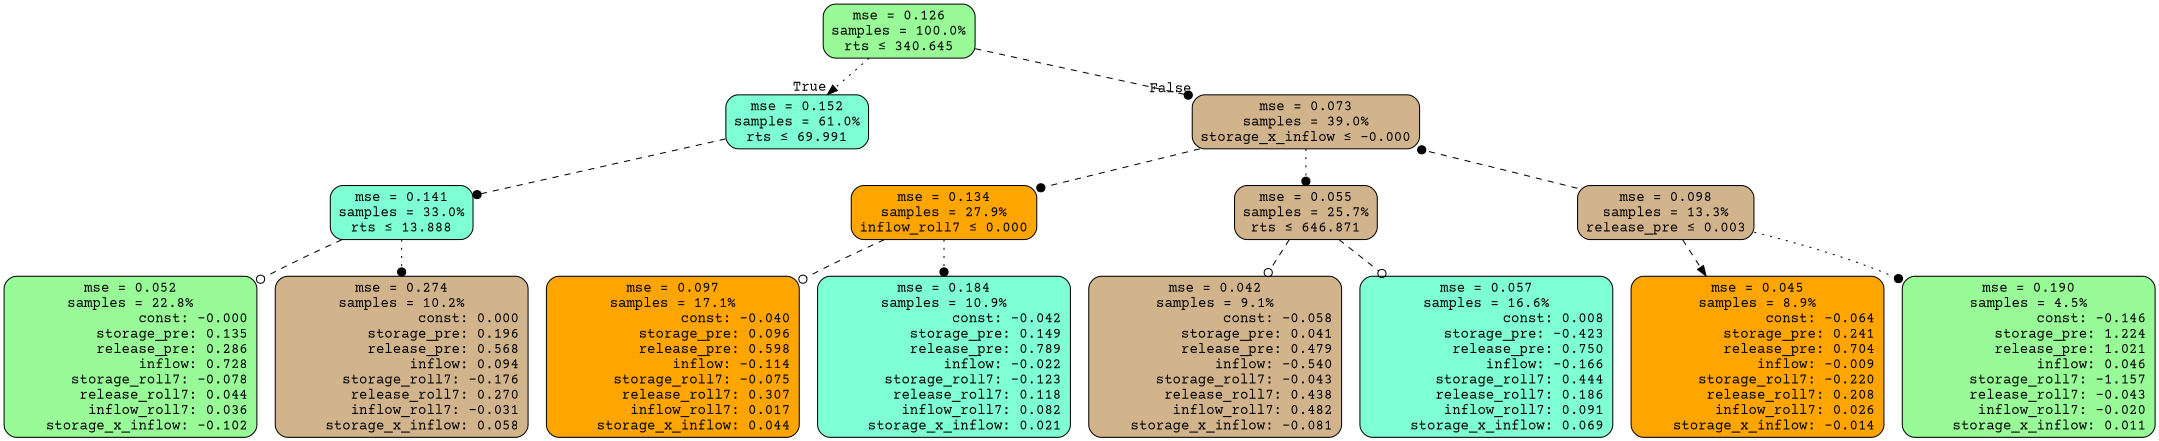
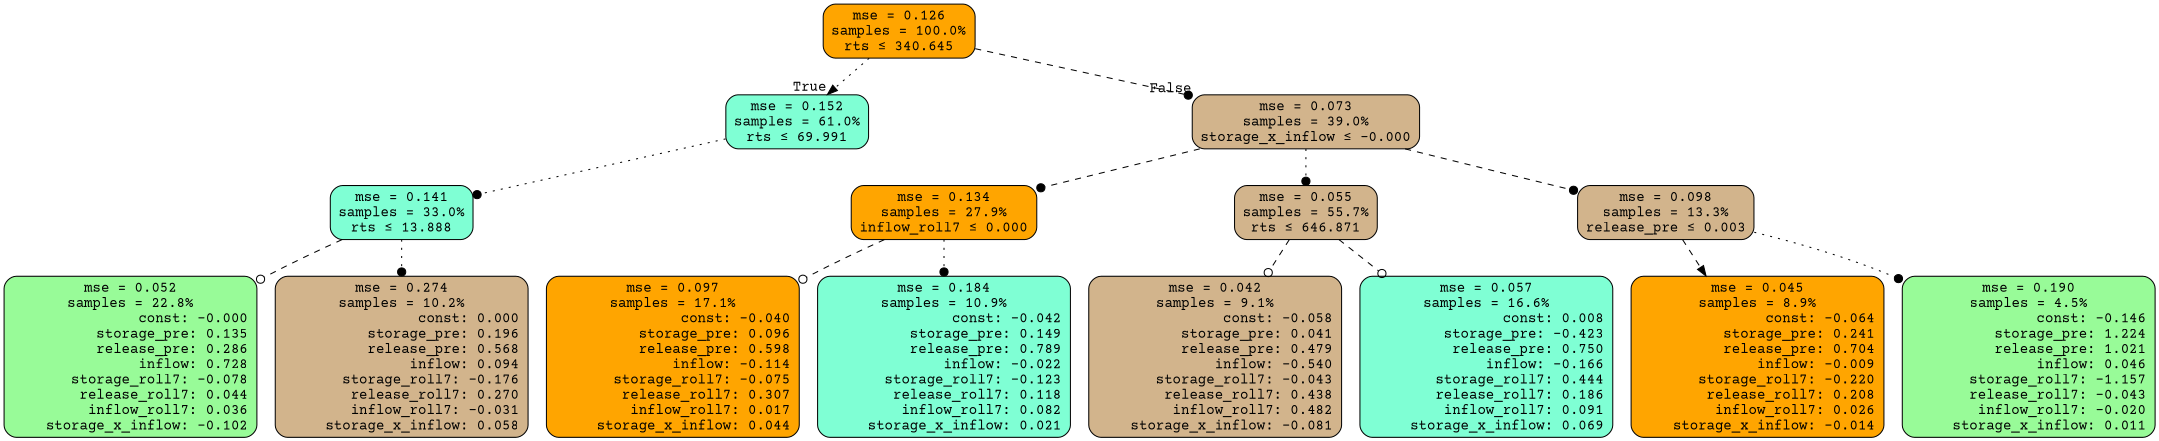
(899, 31) -> (899, 31)
(603, 166) -> (603, 166)
(1502, 169) -> (1487, 169)
(1306, 213) -> (1306, 213)
